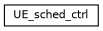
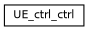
(51, 15) -> (44, 15)
